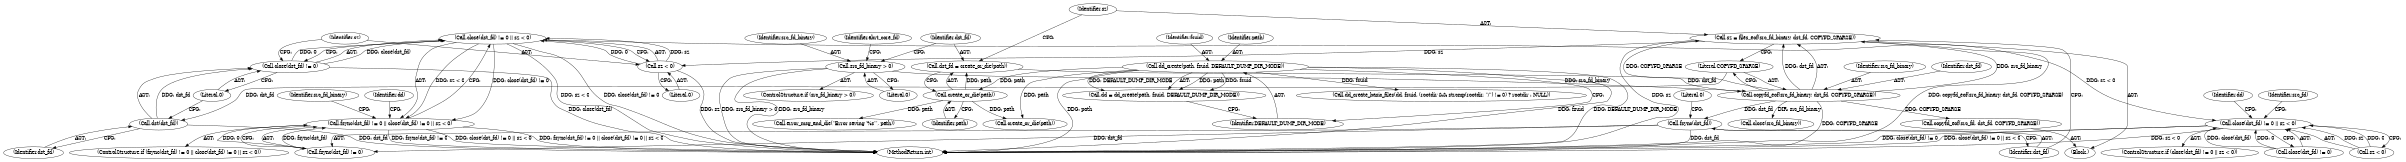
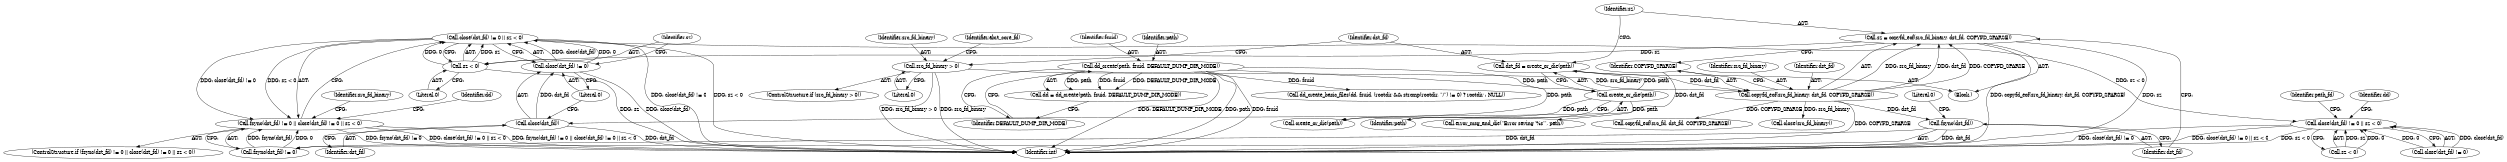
(1785, 38) -> (1938, 38)
(1729, 67) -> (1643, 67)
(1280, 95) -> (994, 95)
(2288, 95) -> (2312, 95)
(1800, 110) -> (1827, 110)
(159, 124) -> (537, 124)
(2054, 133) -> (1751, 76)
(910, 153) -> (1041, 153)
(2180, 153) -> none
